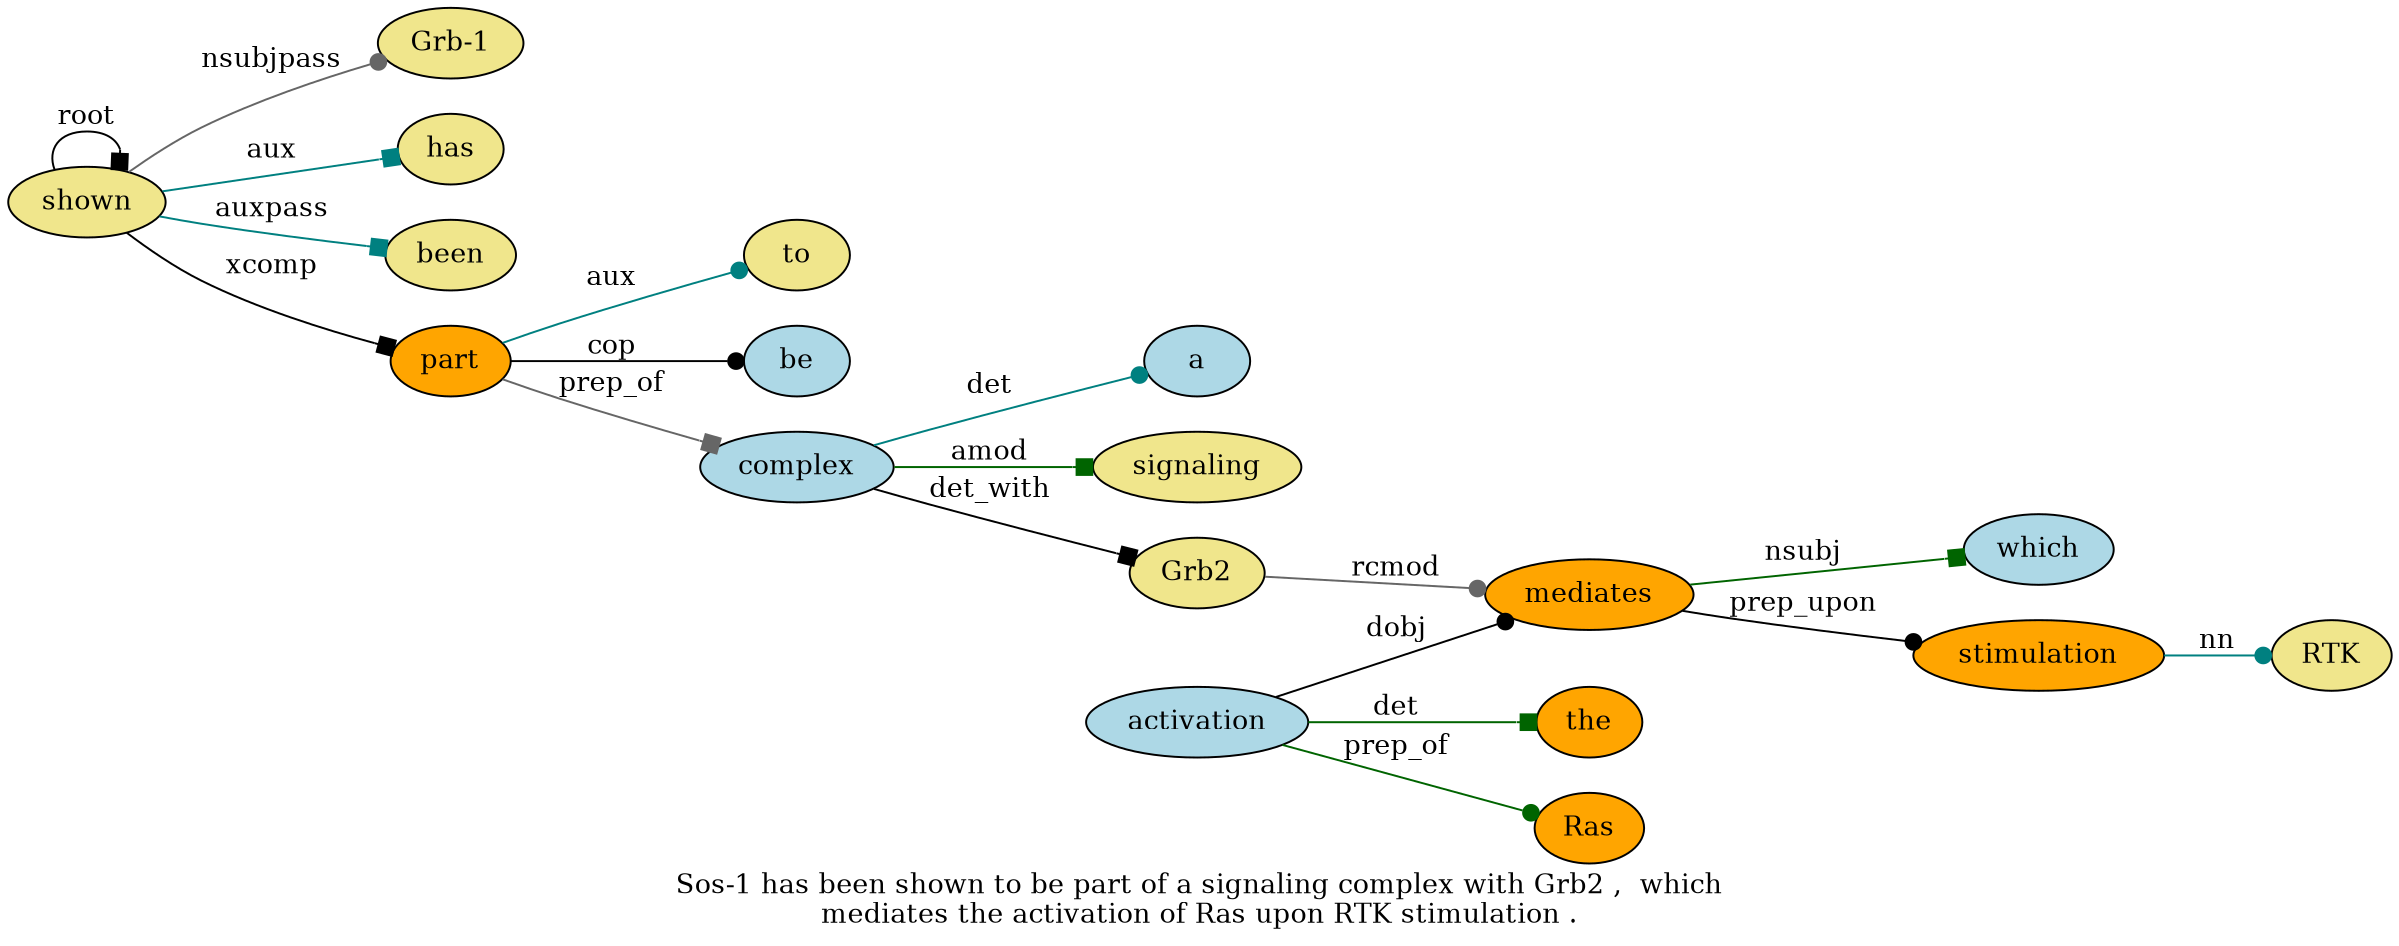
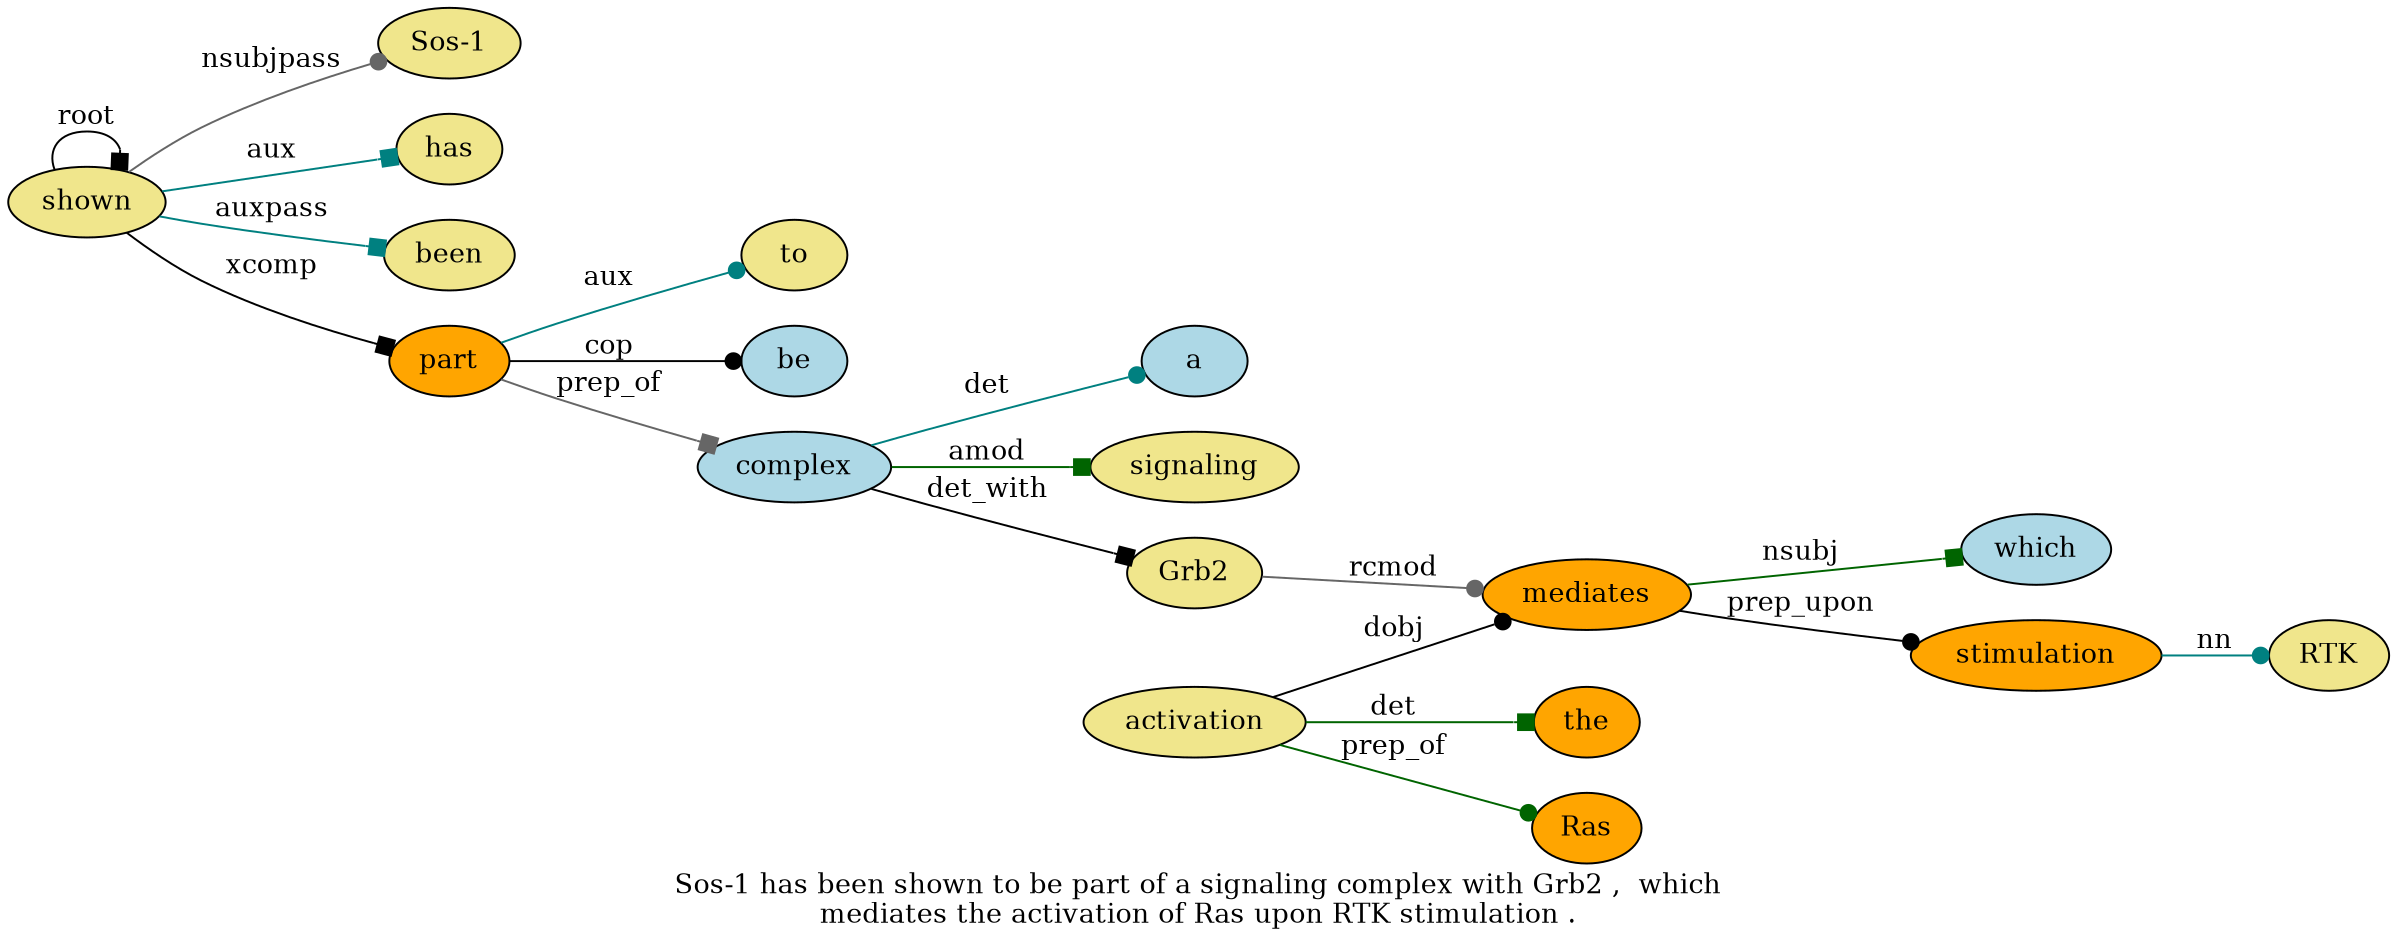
(451, 43) -> (449, 43)
(1197, 722) -> (1195, 722)
